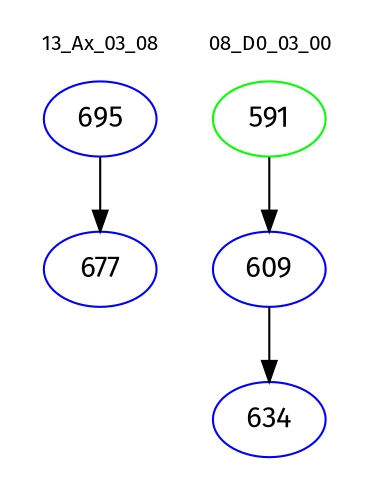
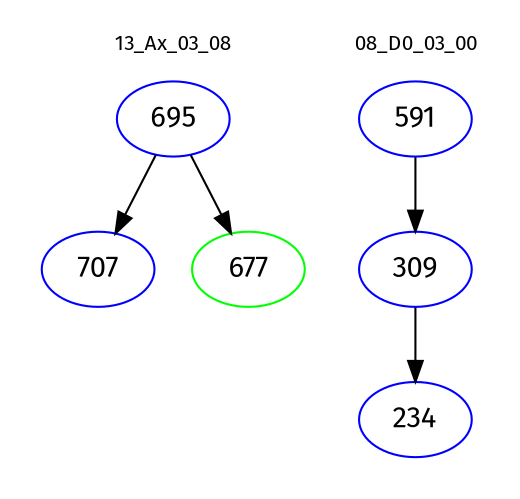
(269, 119) -> (415, 119)
none -> (98, 269)
(100, 269) -> (248, 269)
(269, 269) -> (415, 269)
(269, 420) -> (415, 420)
